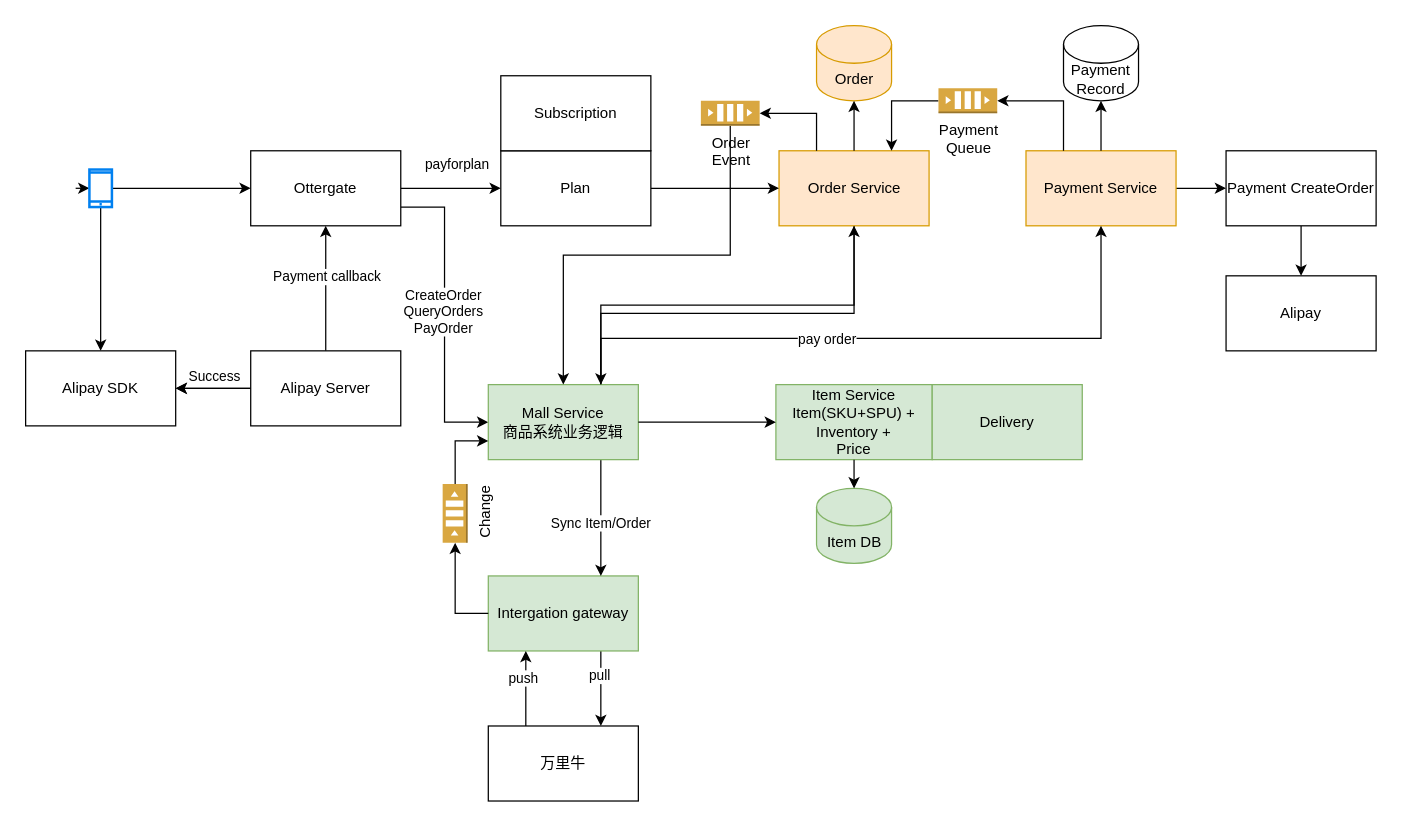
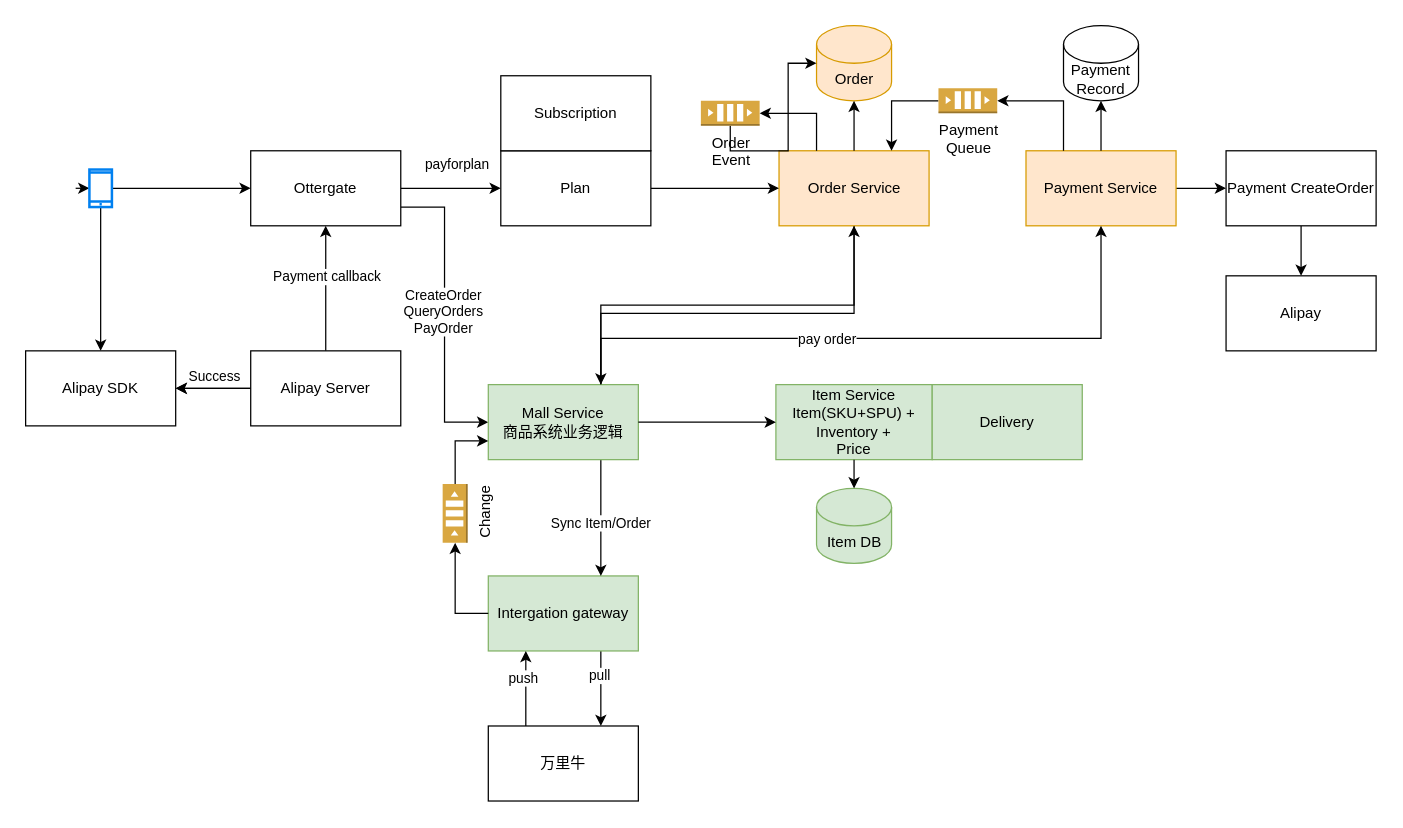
(640, 255) -> (788, 127)
